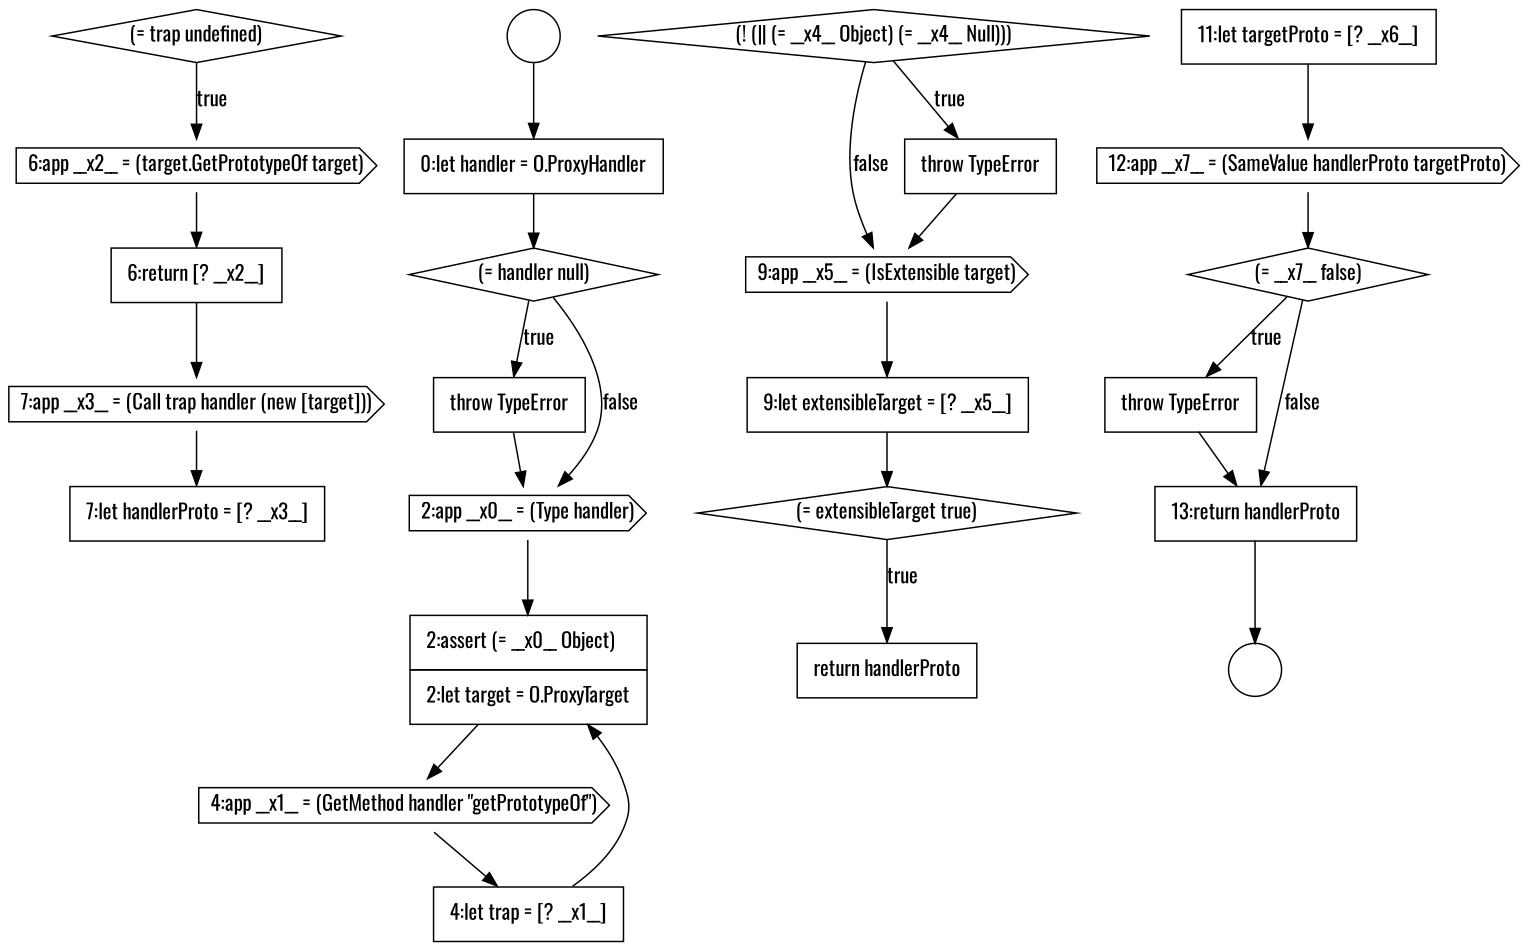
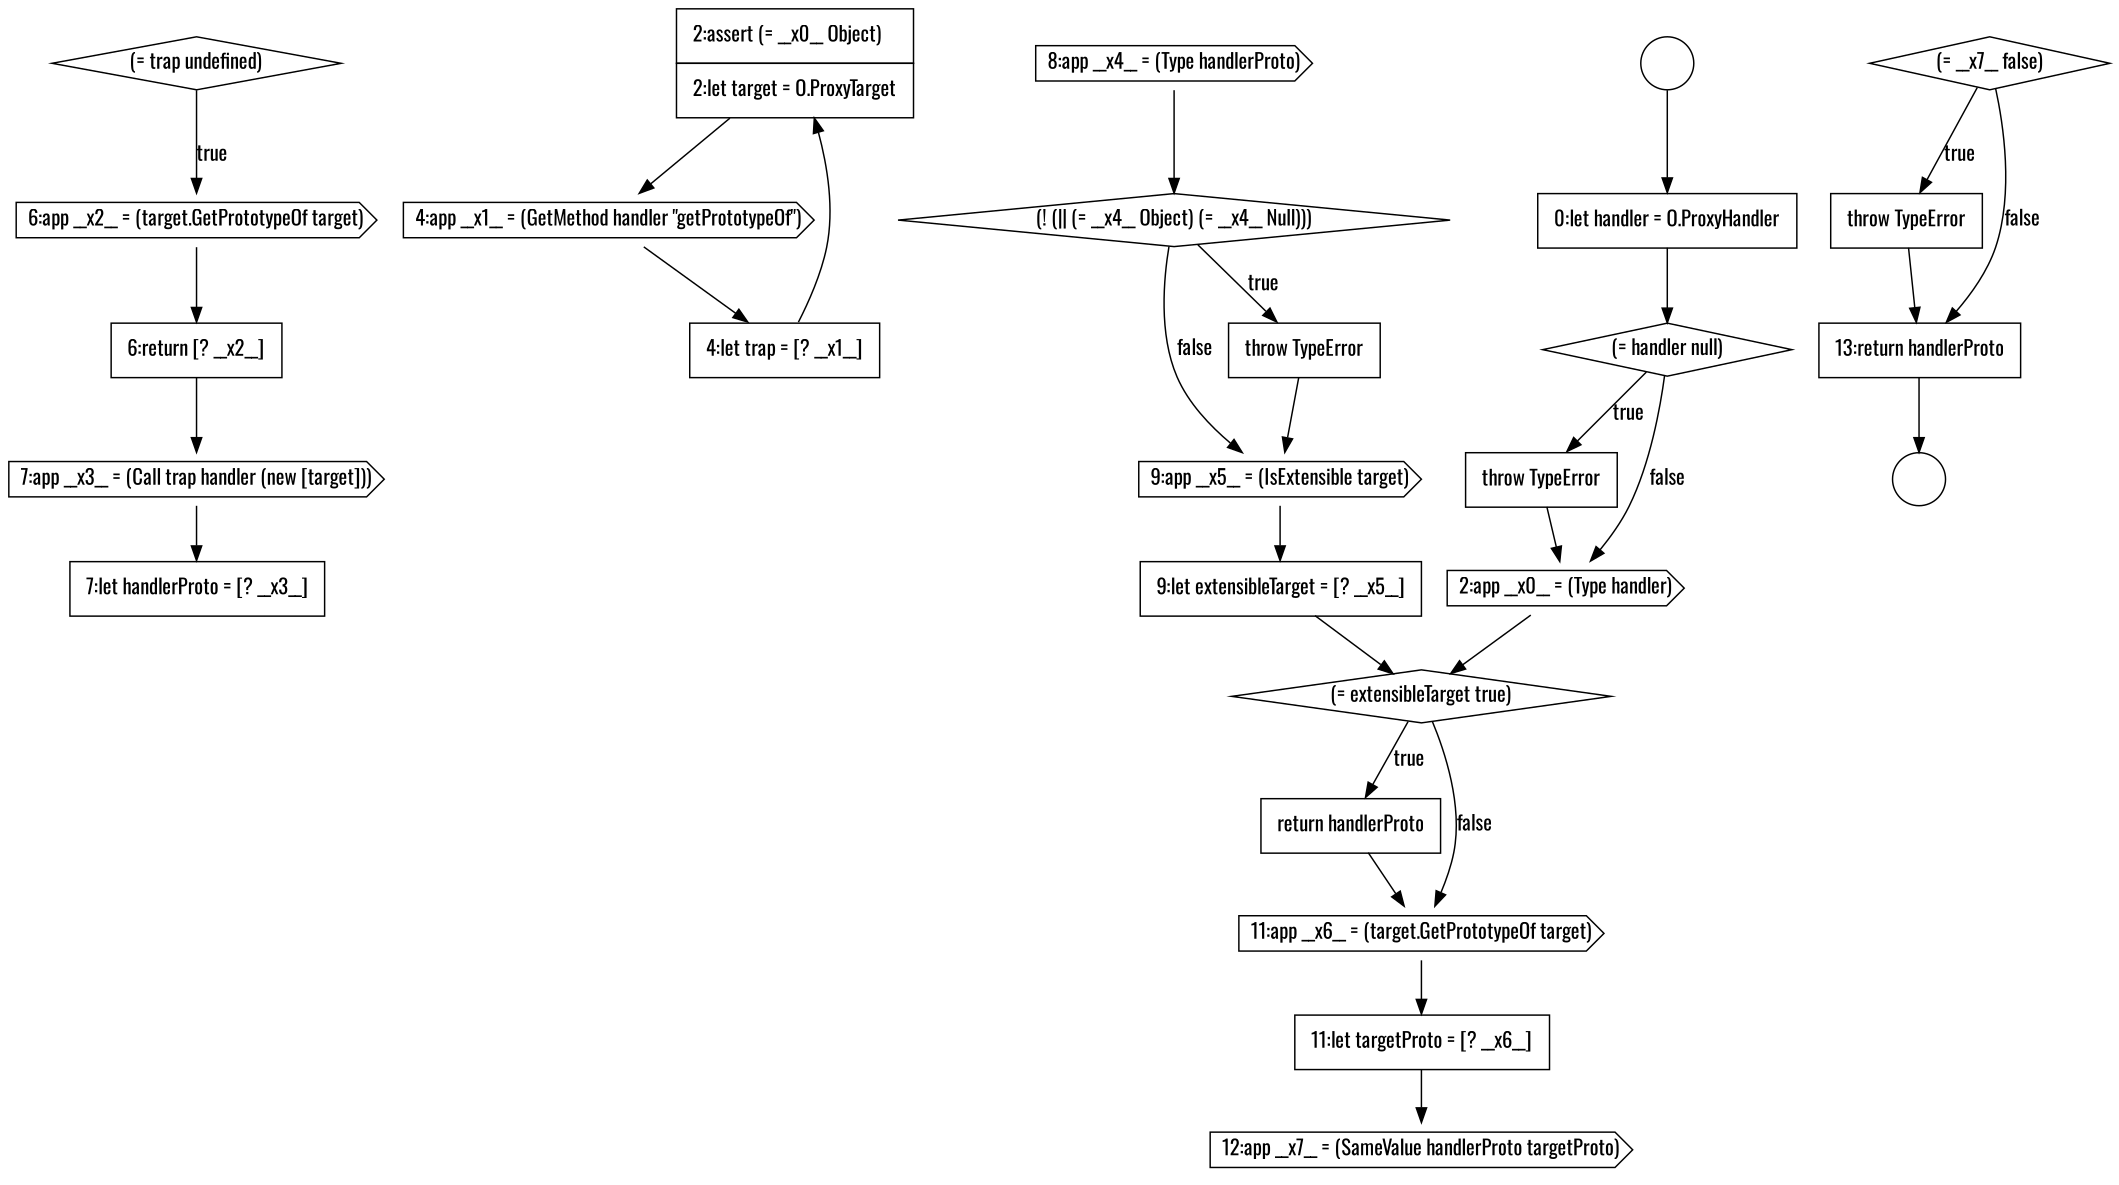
none -> (1174, 63)
(1308, 212) -> none
(528, 570) -> (1497, 640)
none -> (1421, 933)
